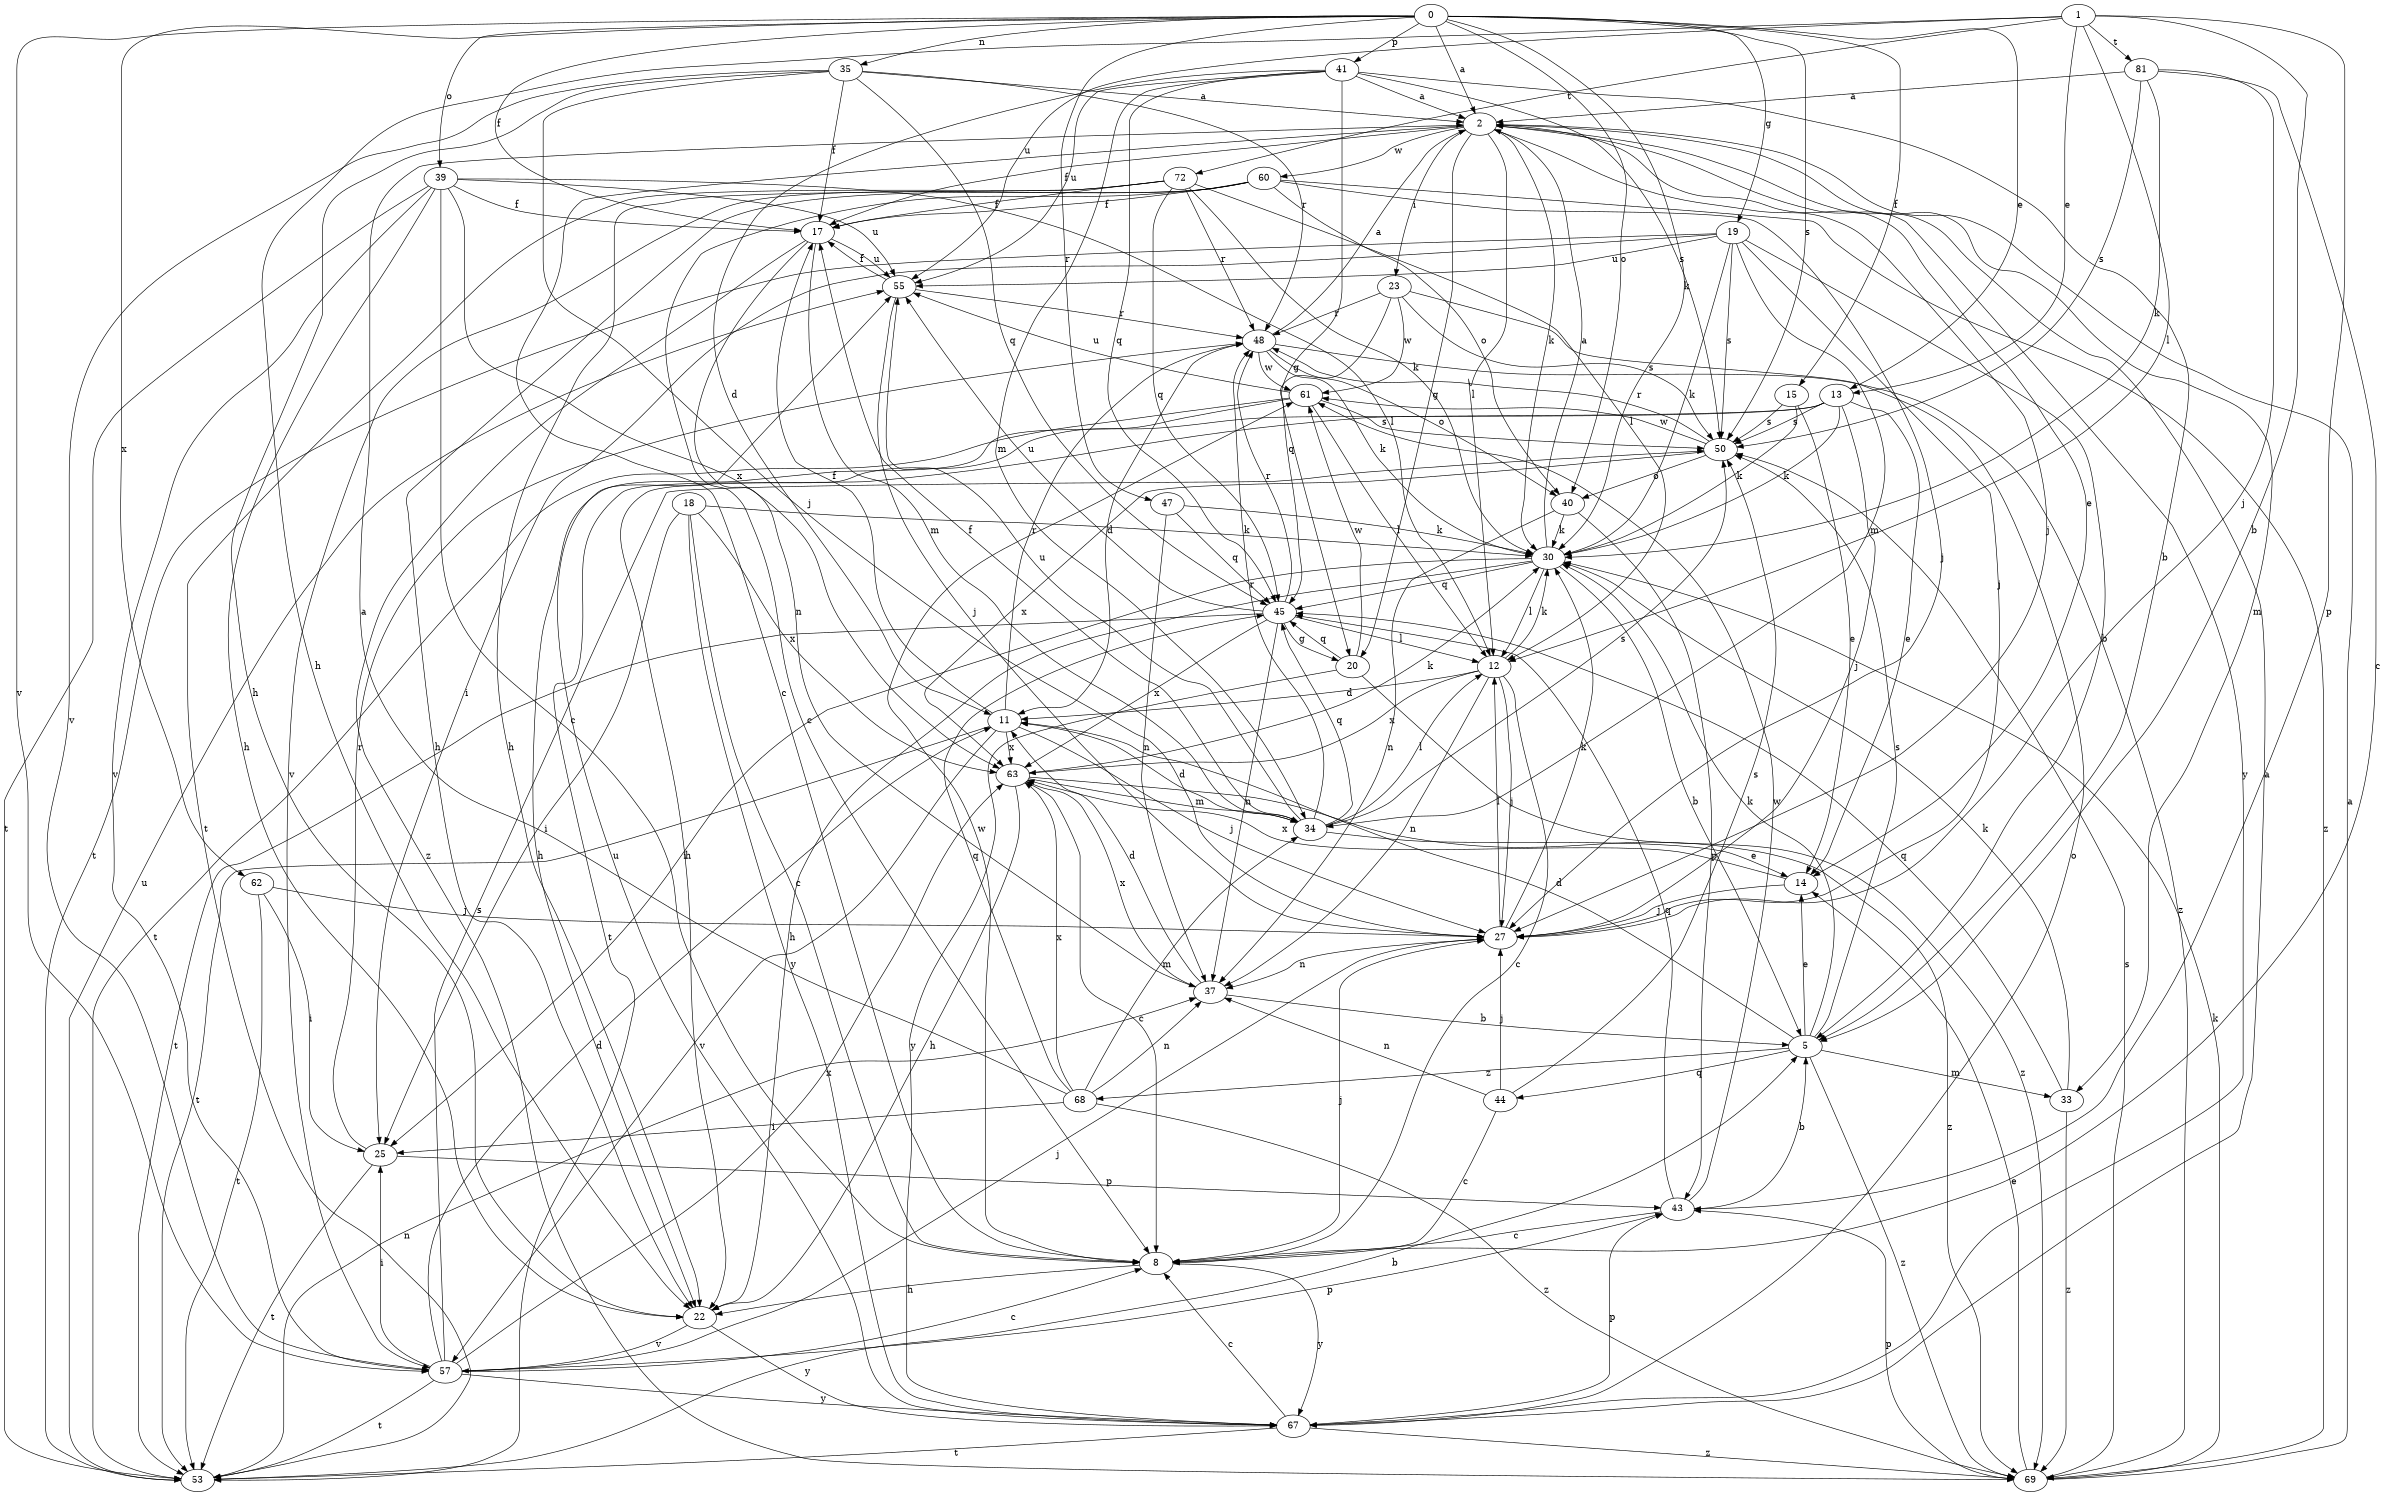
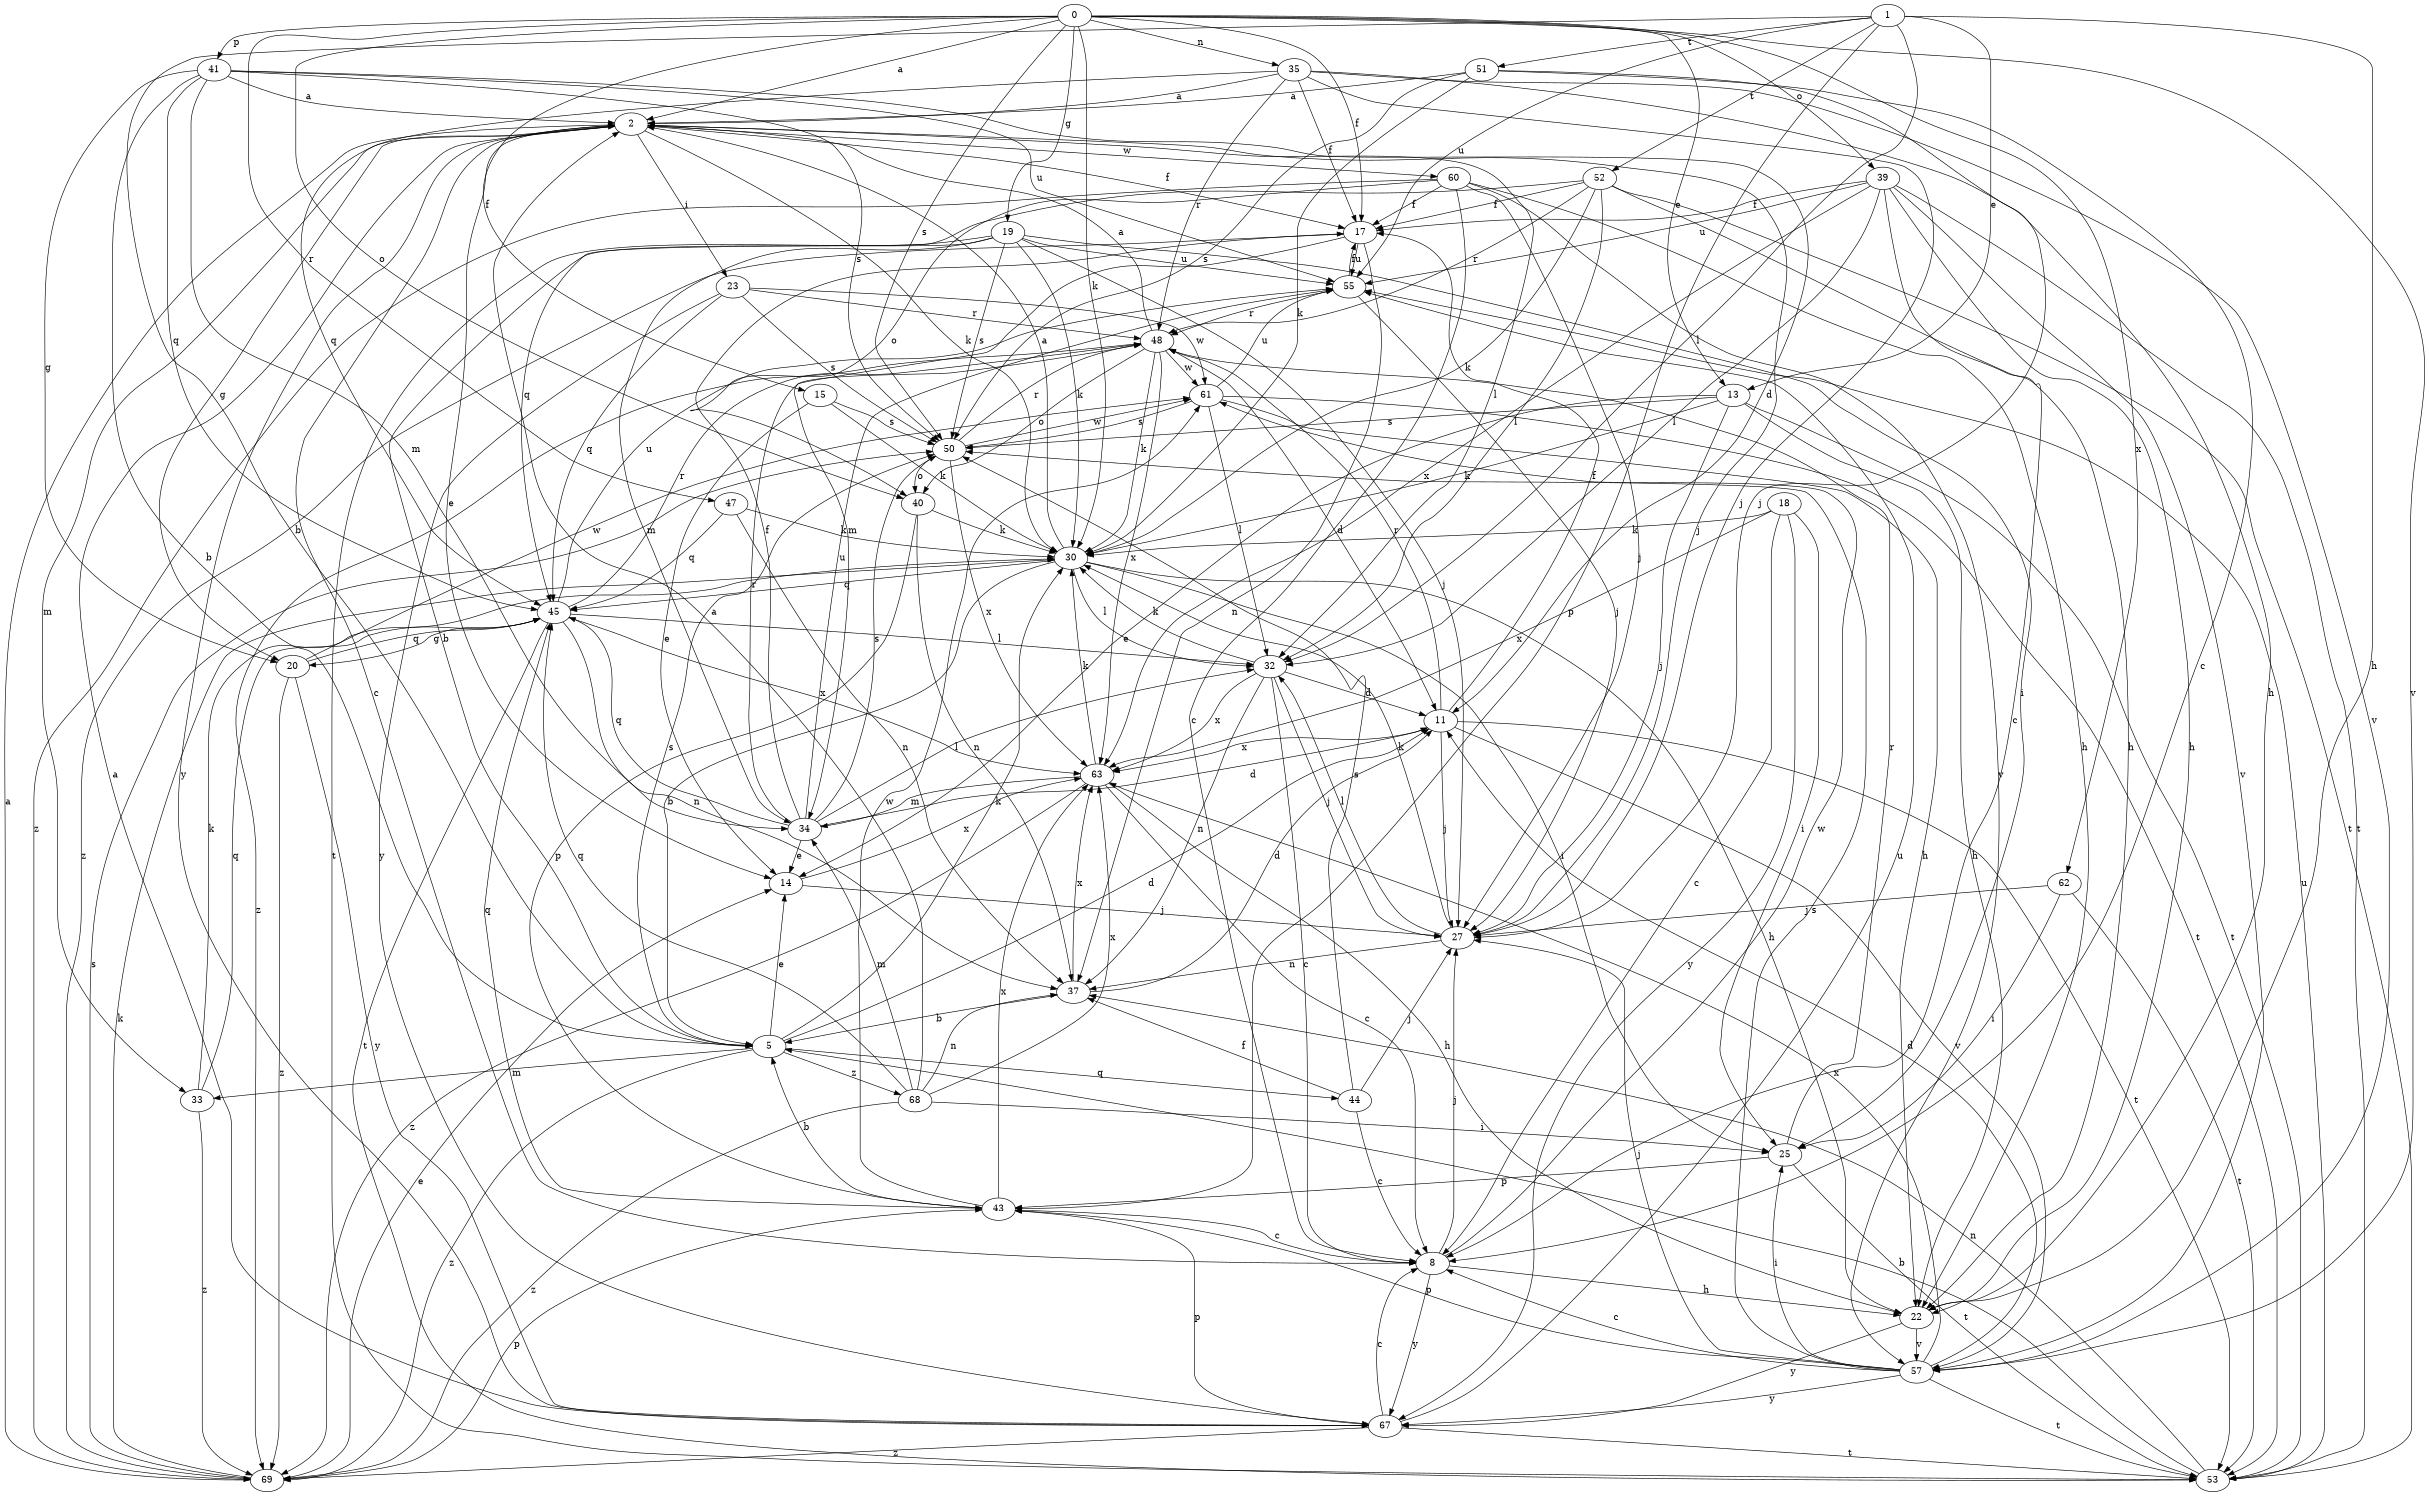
(2141, 70) -> (1482, 70)
(1180, 178) -> (1600, 178)
none -> (1126, 564)
(1494, 667) -> (1270, 667)
(2074, 857) -> (382, 857)
none -> (1001, 983)
(1387, 1046) -> (1244, 1046)
